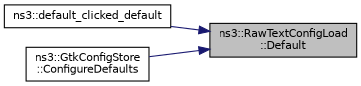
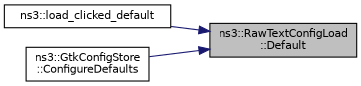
(88, 16) -> (88, 16)
